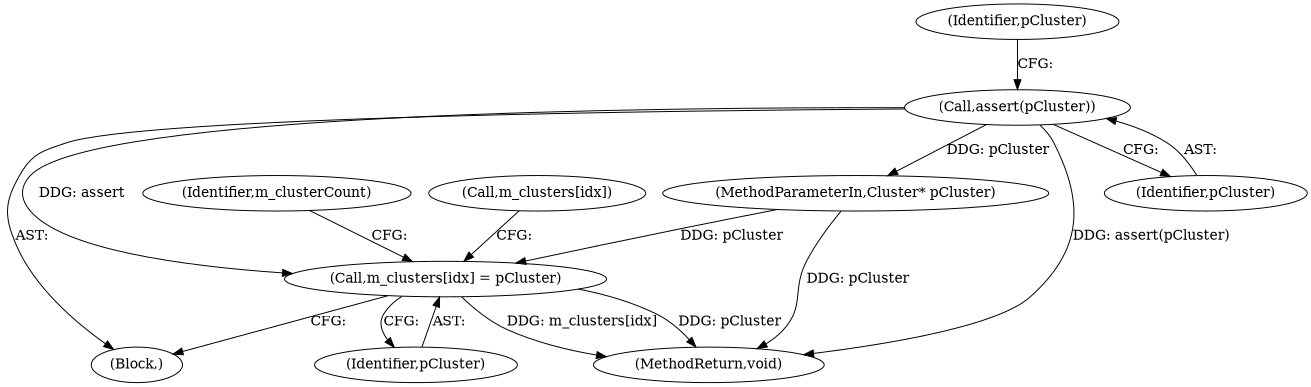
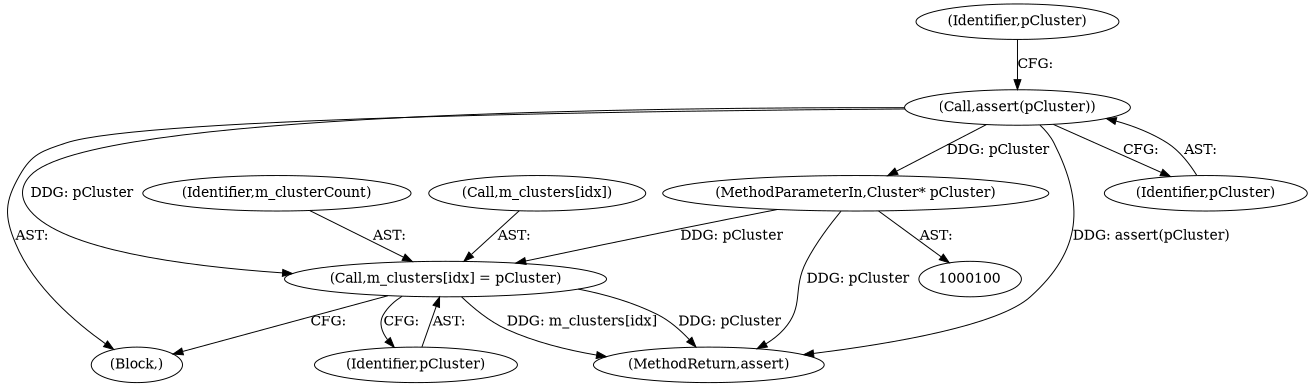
(82, 193) -> (82, 193)
(392, 236) -> (392, 236)
(517, 236) -> (517, 236)
none -> (970, 279)
(709, 365) -> (709, 365)
